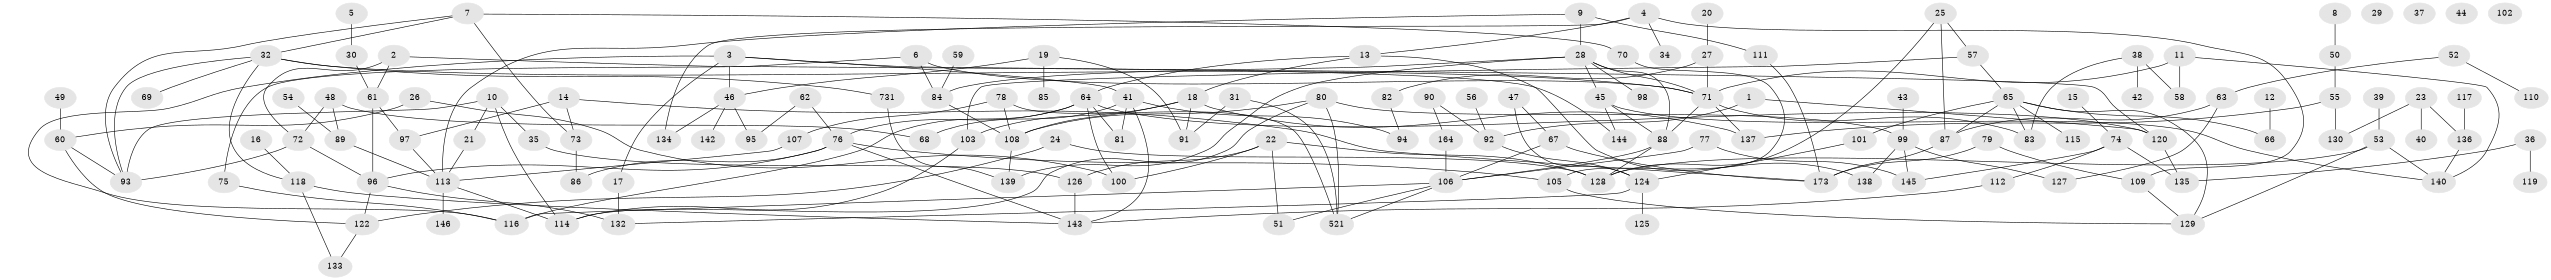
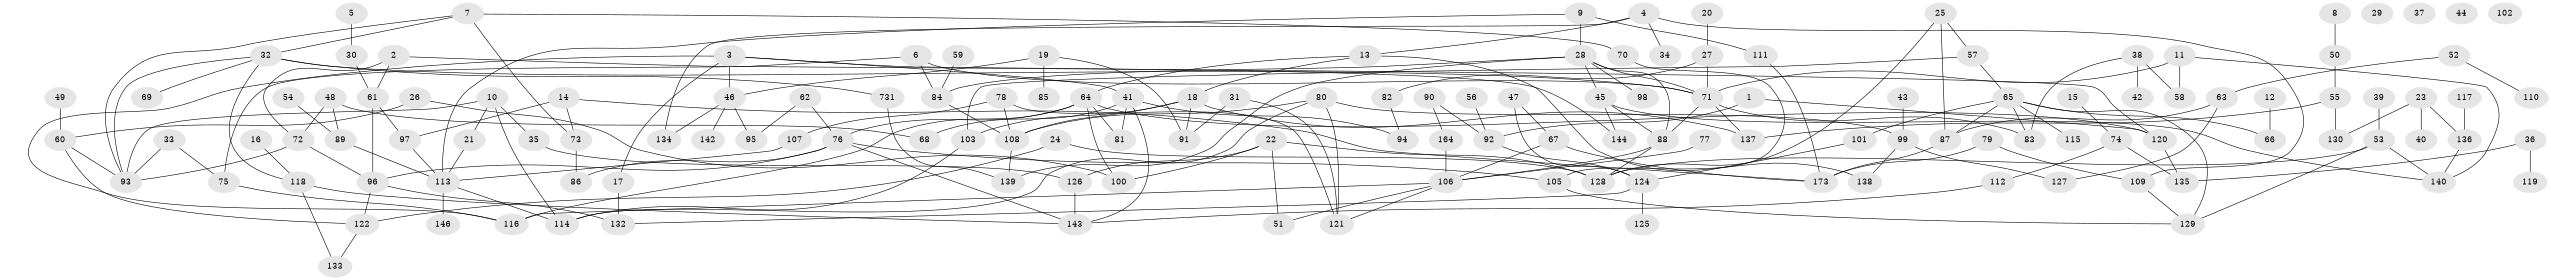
none -> (169, 140)
(1909, 182) -> none
(1337, 224) -> (1337, 224)
